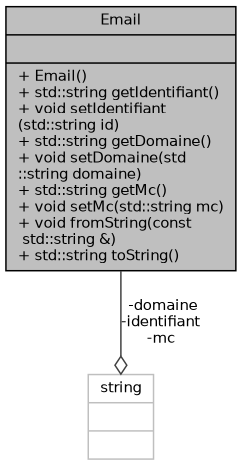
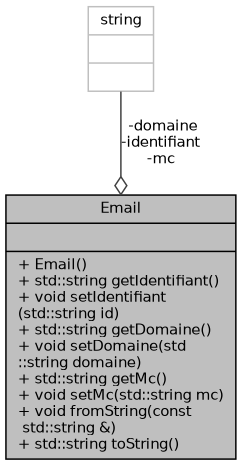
(121, 313) -> (121, 134)
